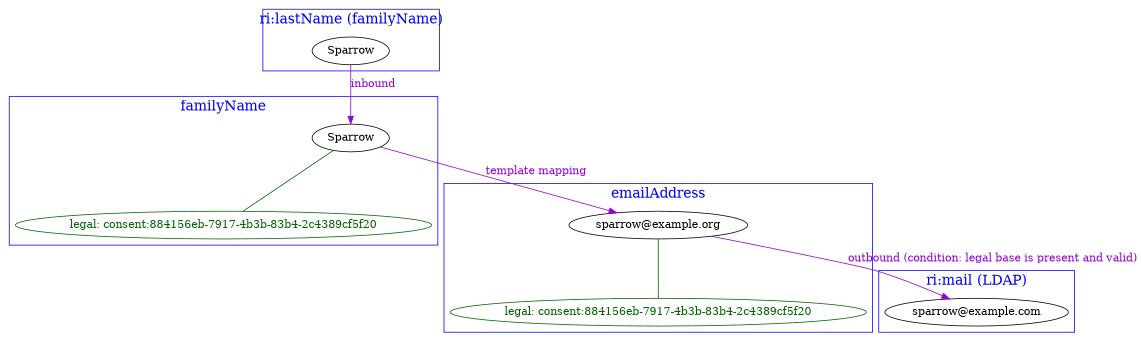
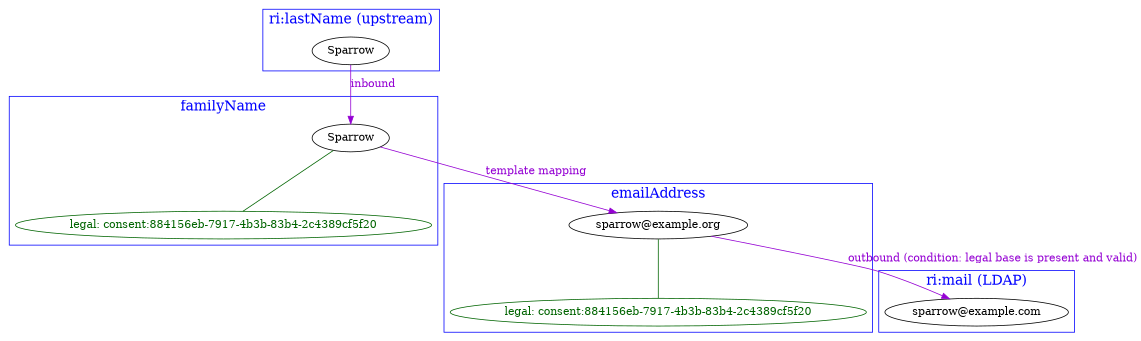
(351, 20) -> (351, 20)
